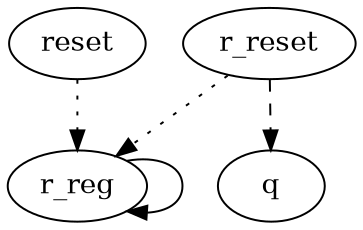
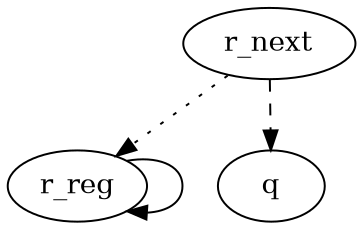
(77, 44) -> none
(269, 44) -> (269, 44)
